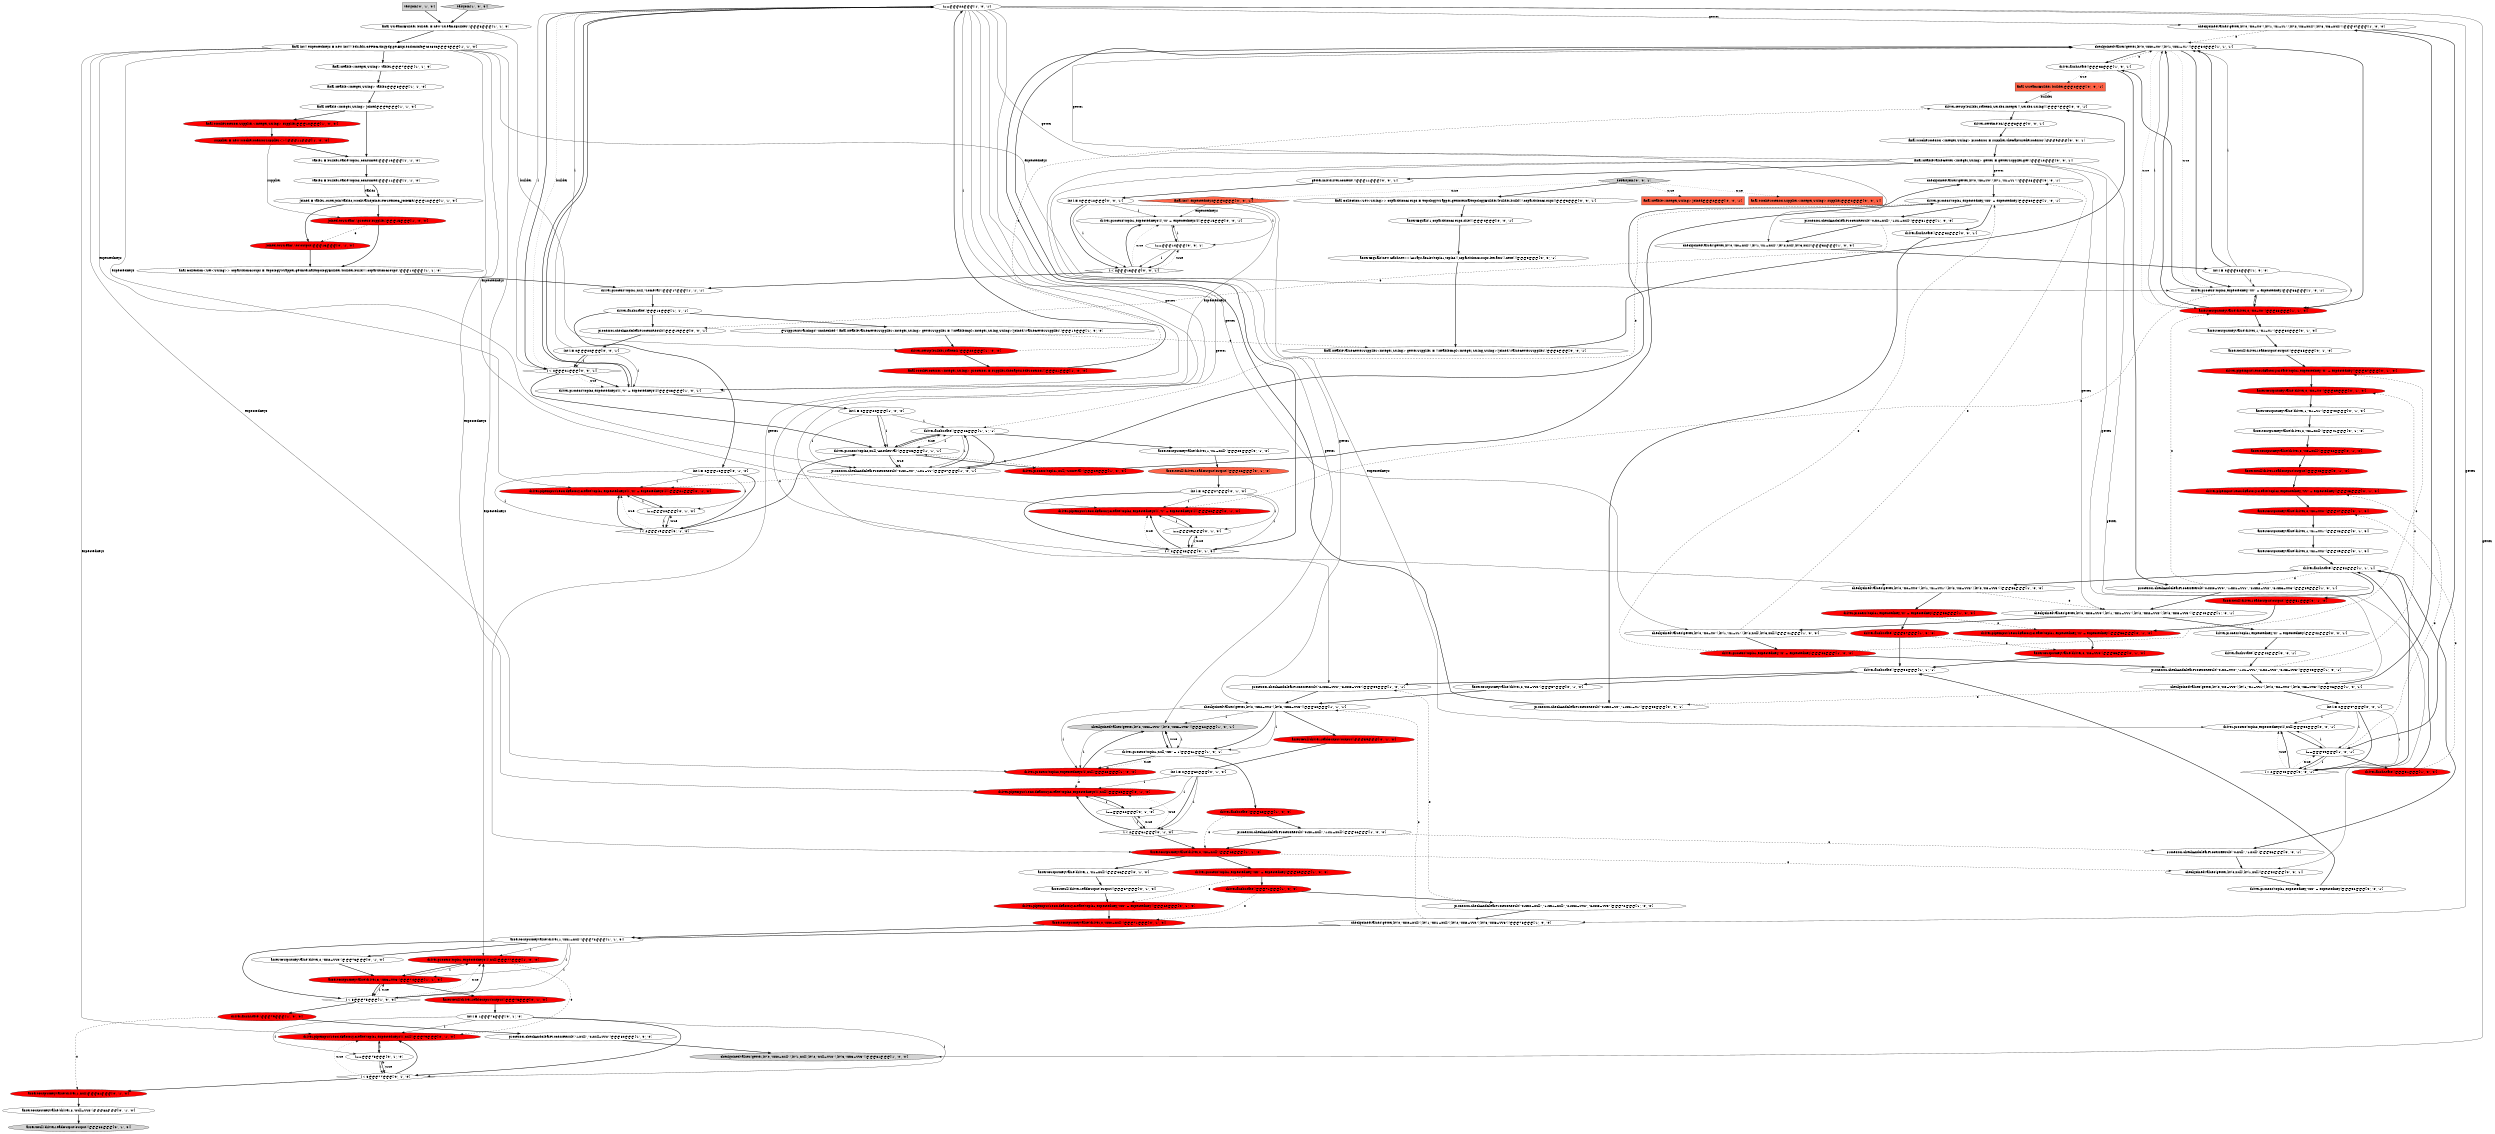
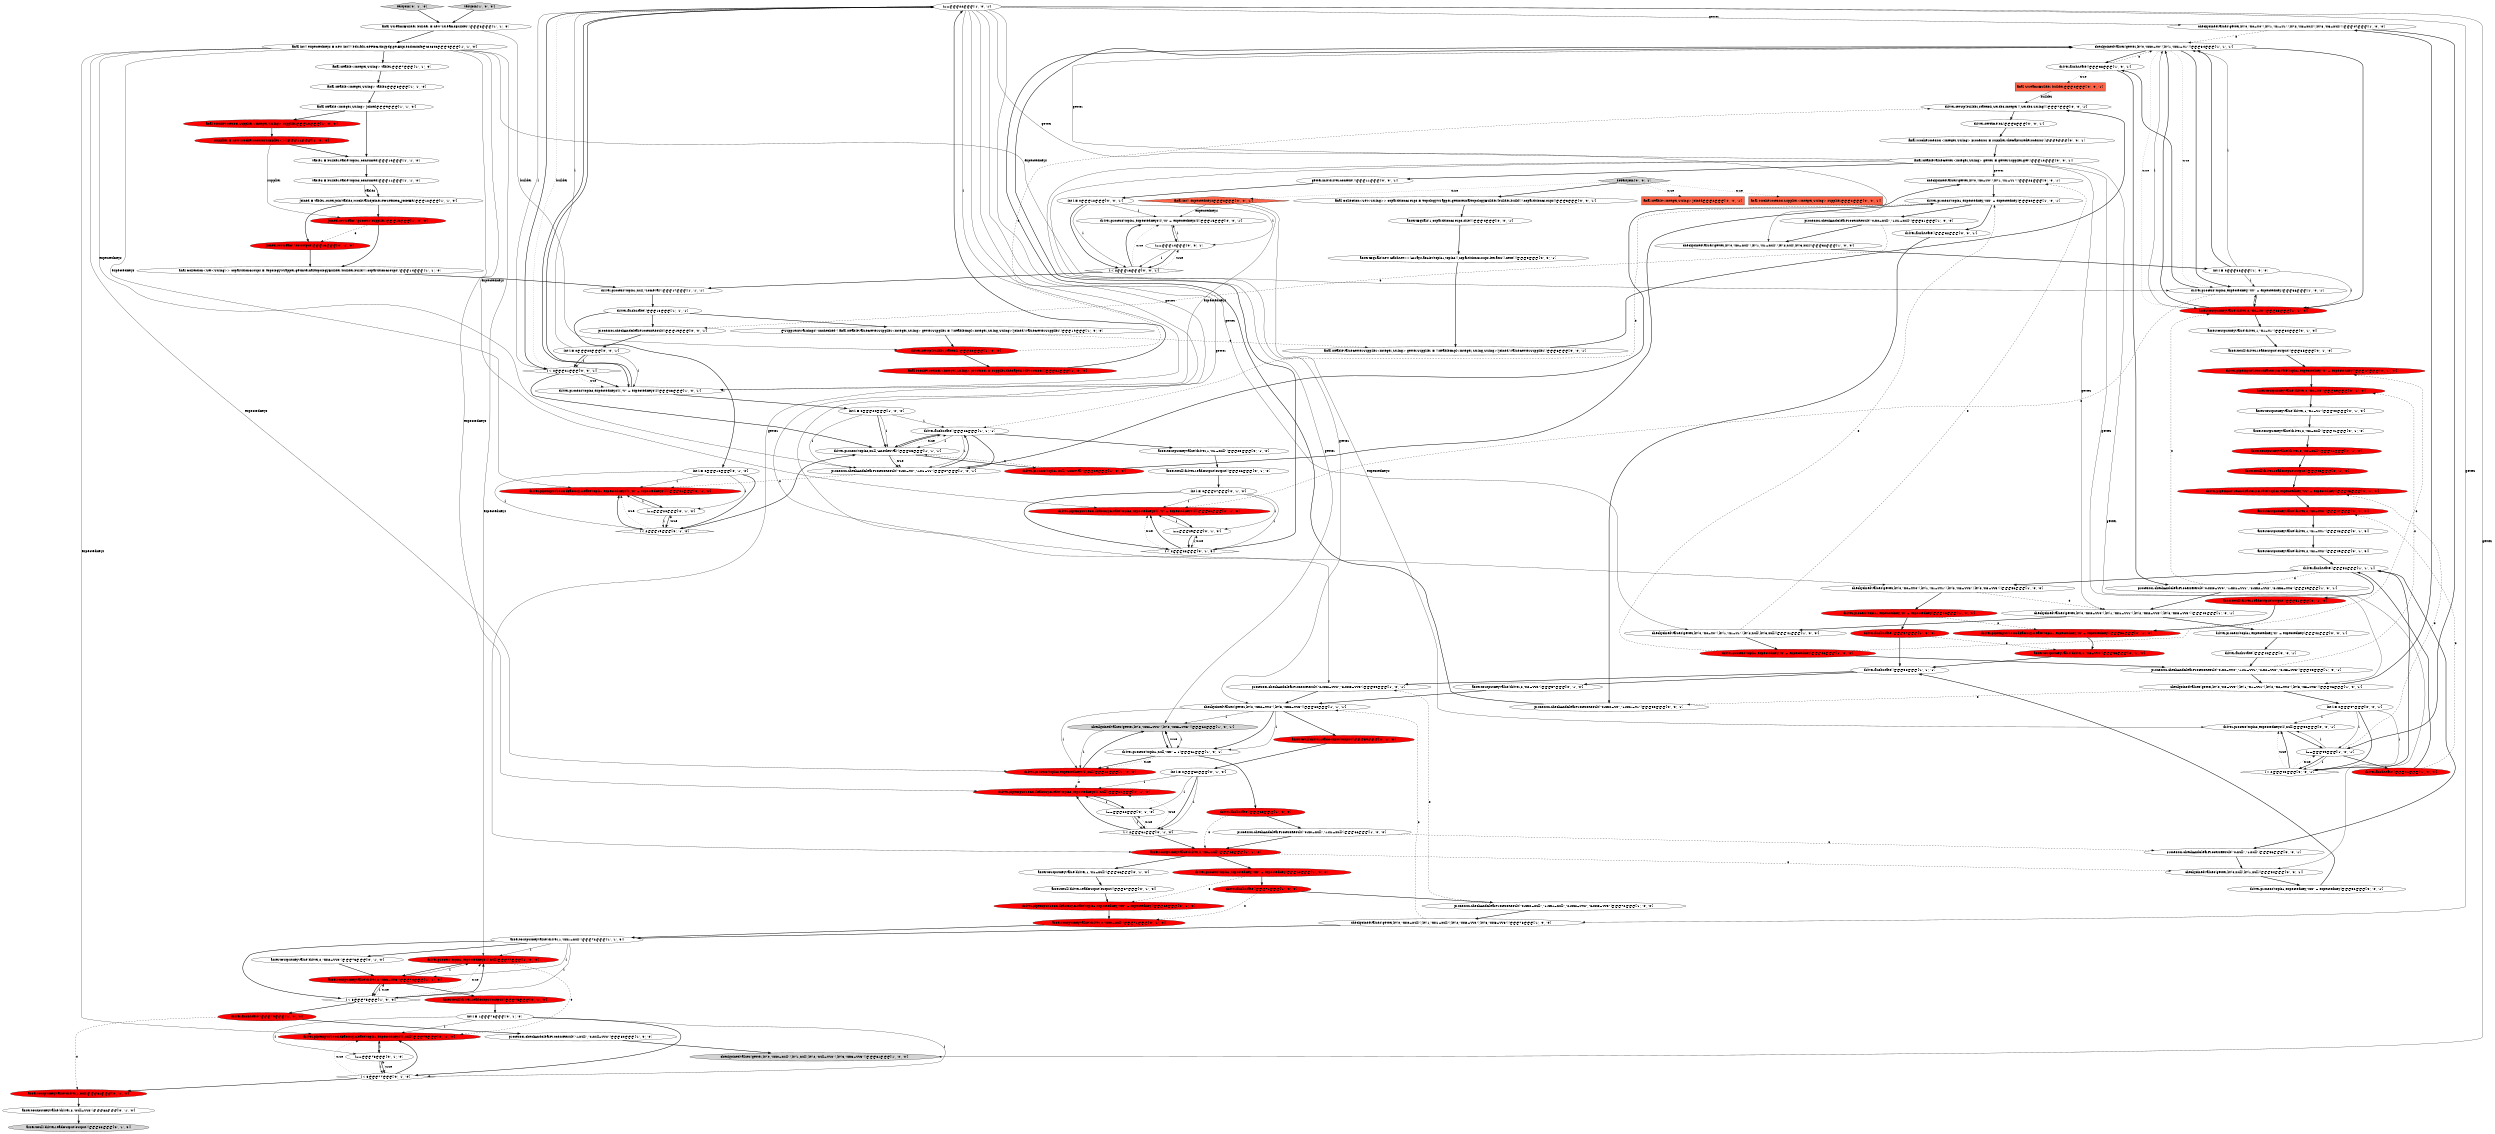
(420, 7) -> (412, 7)
(1219, 471) -> (1219, 471)
